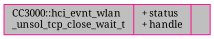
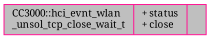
(162, 25) -> (158, 25)
